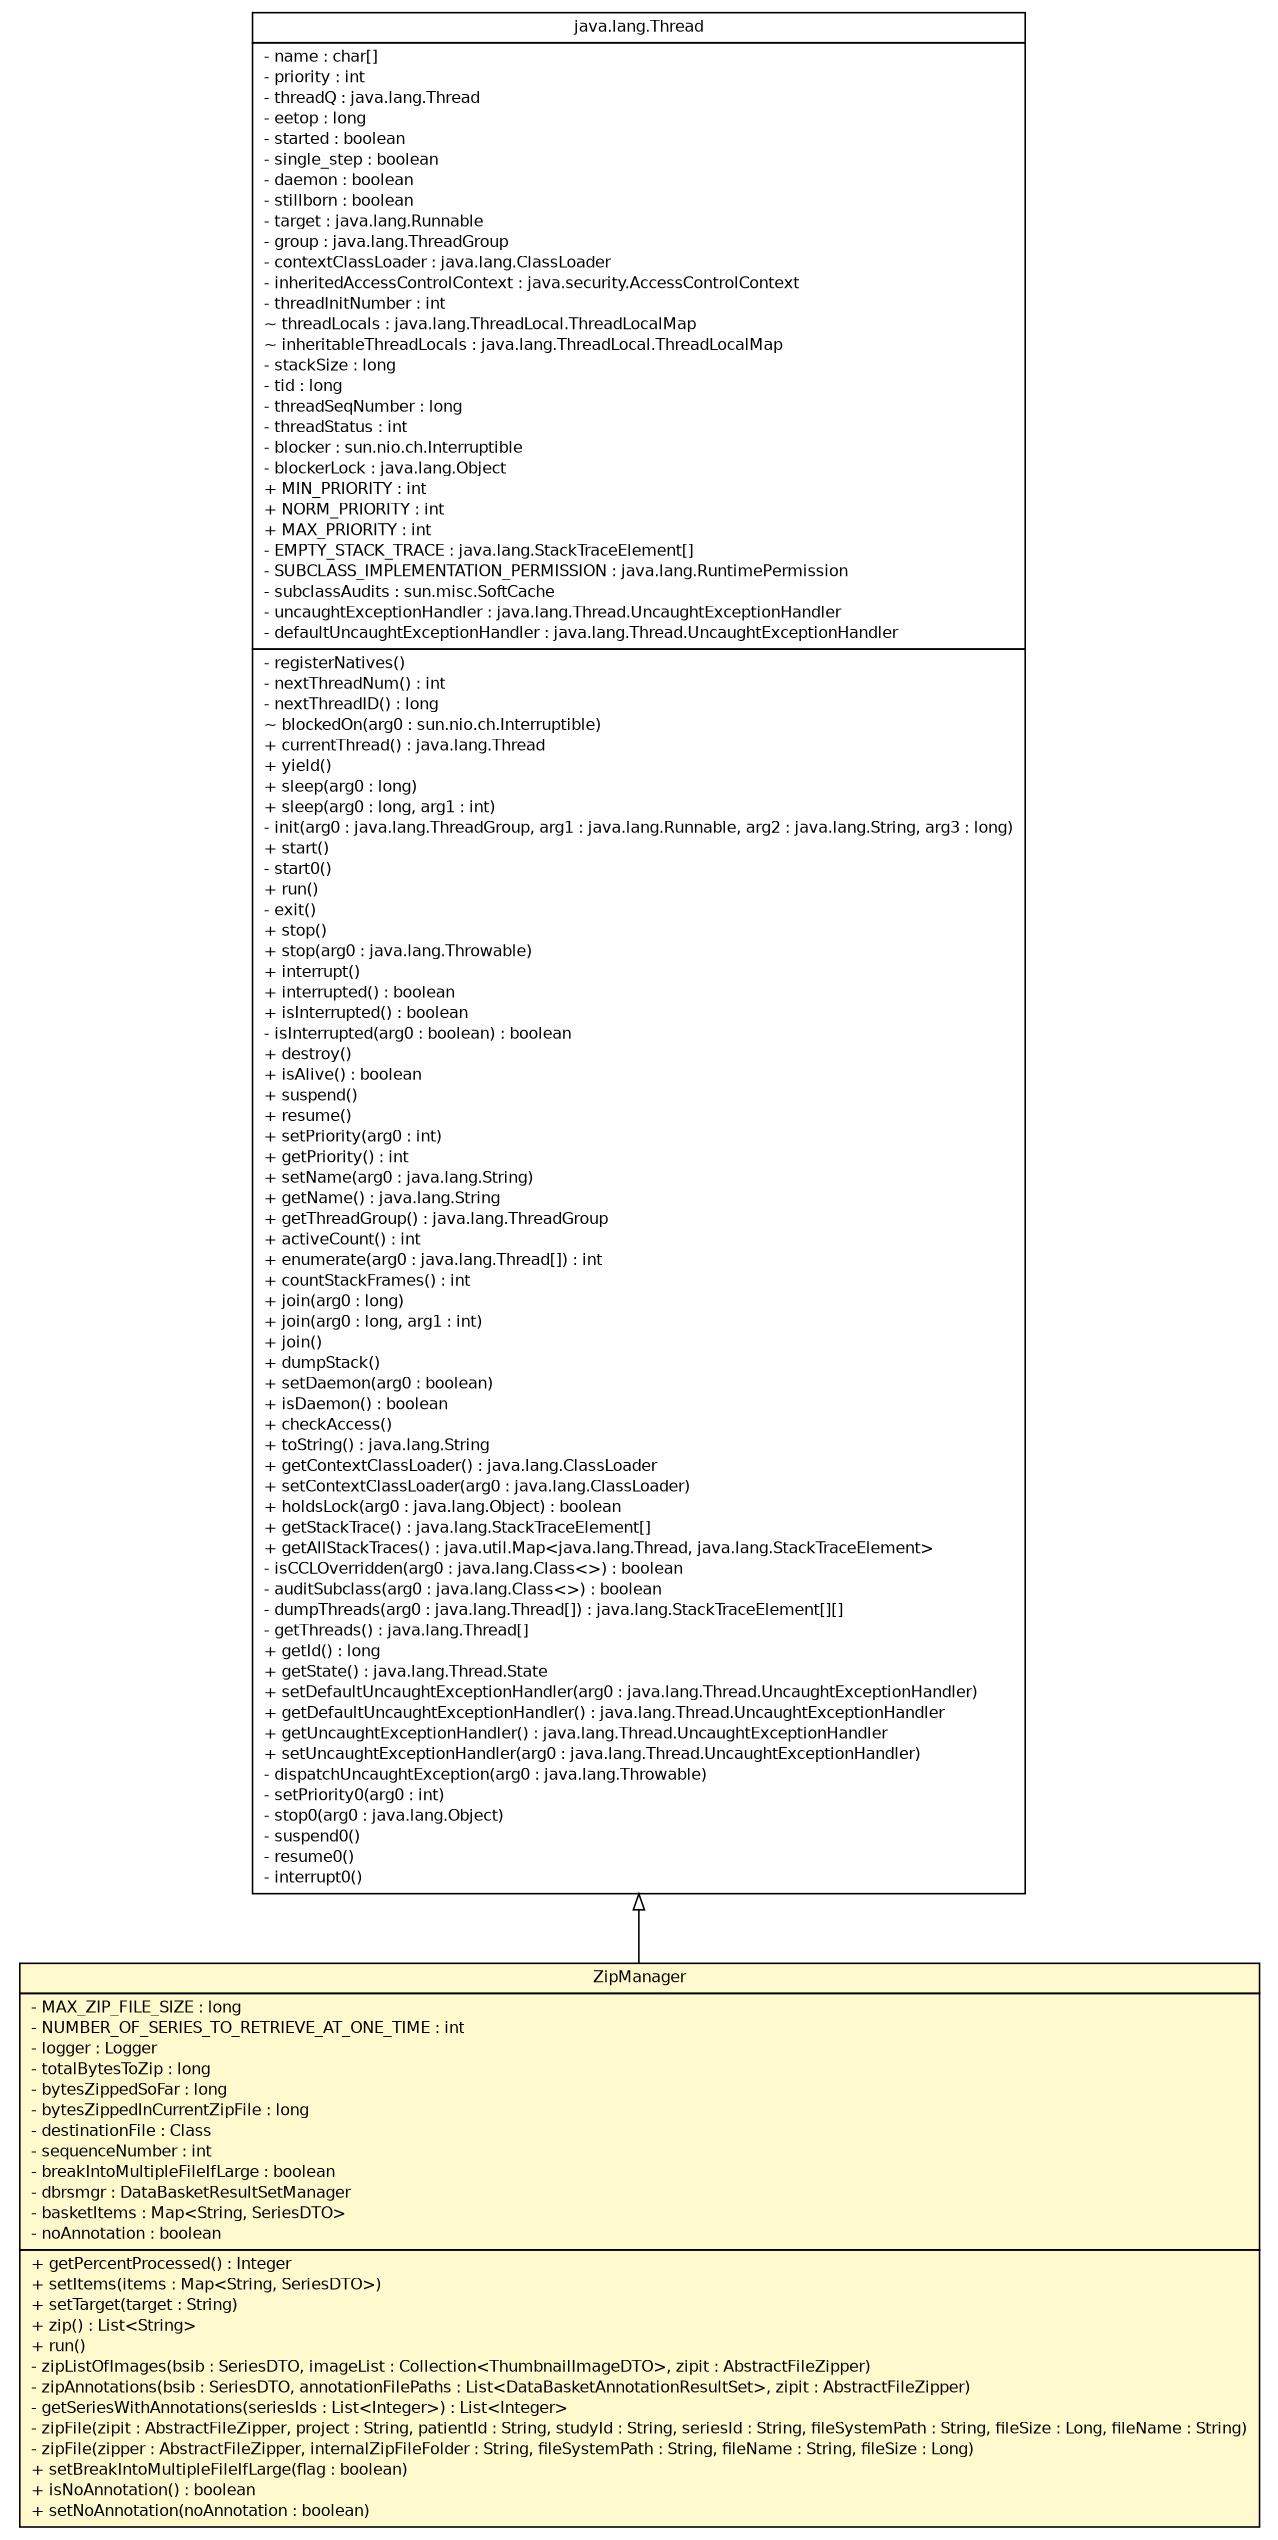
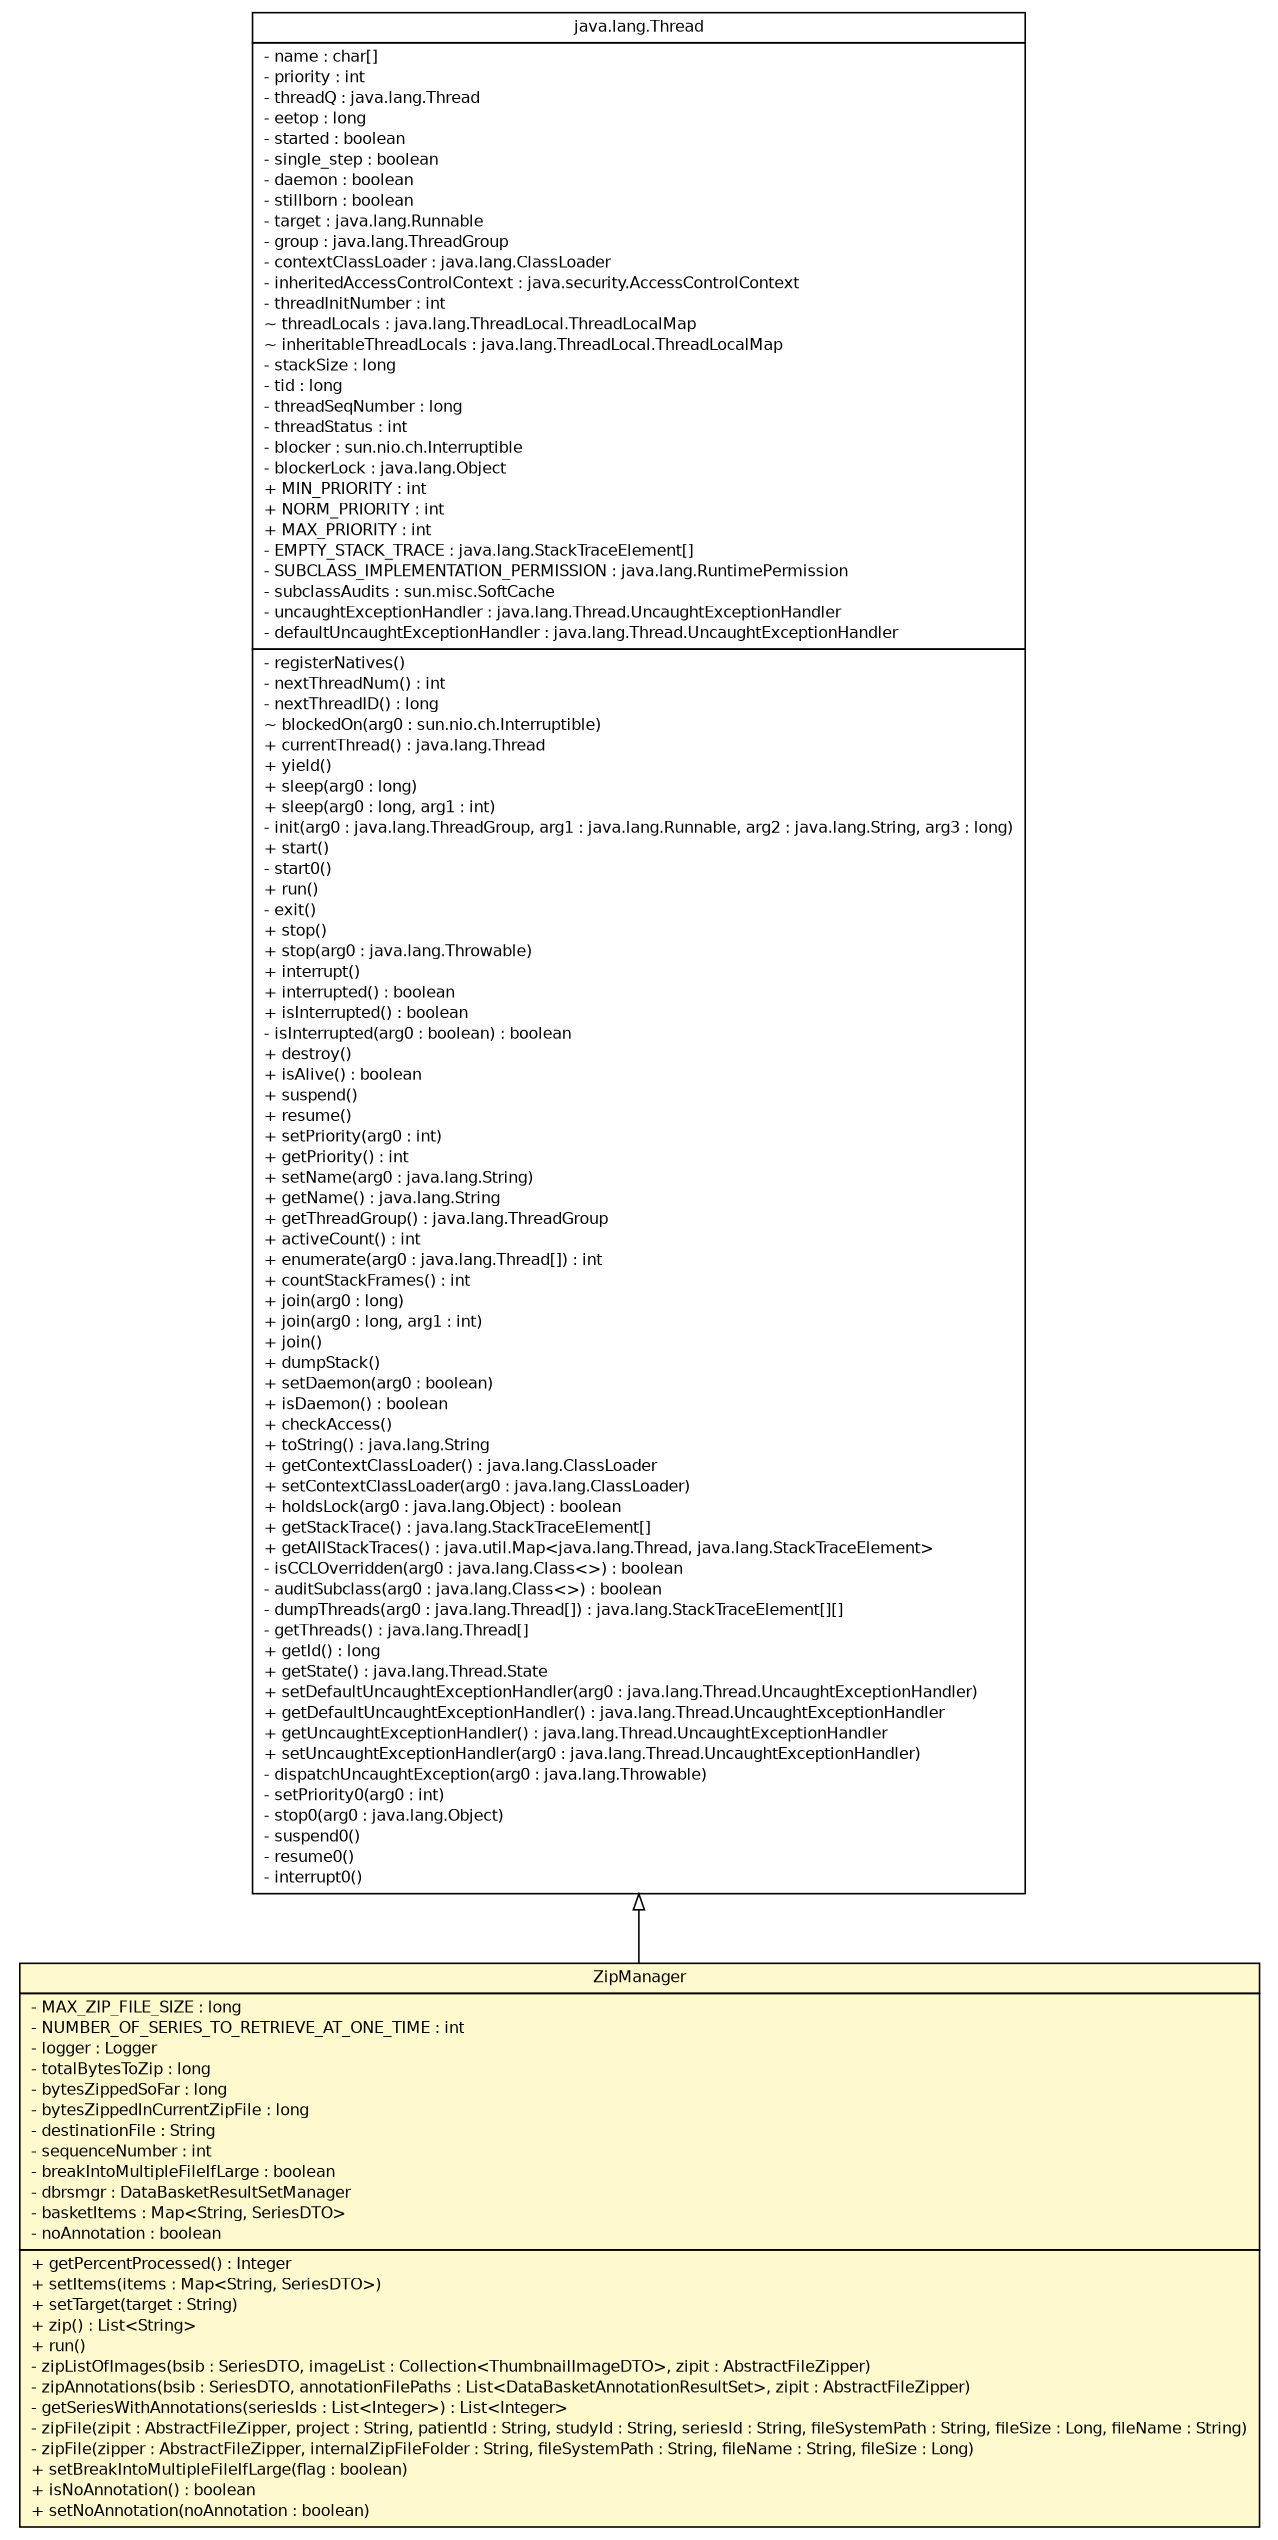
(122, 2131) -> (124, 2131)
